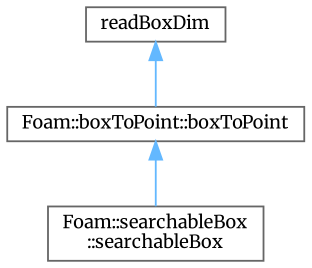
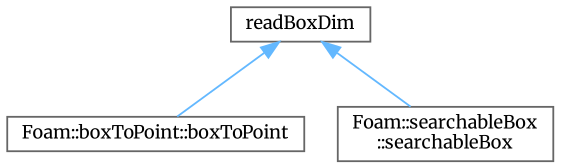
(156, 183) -> (374, 80)
